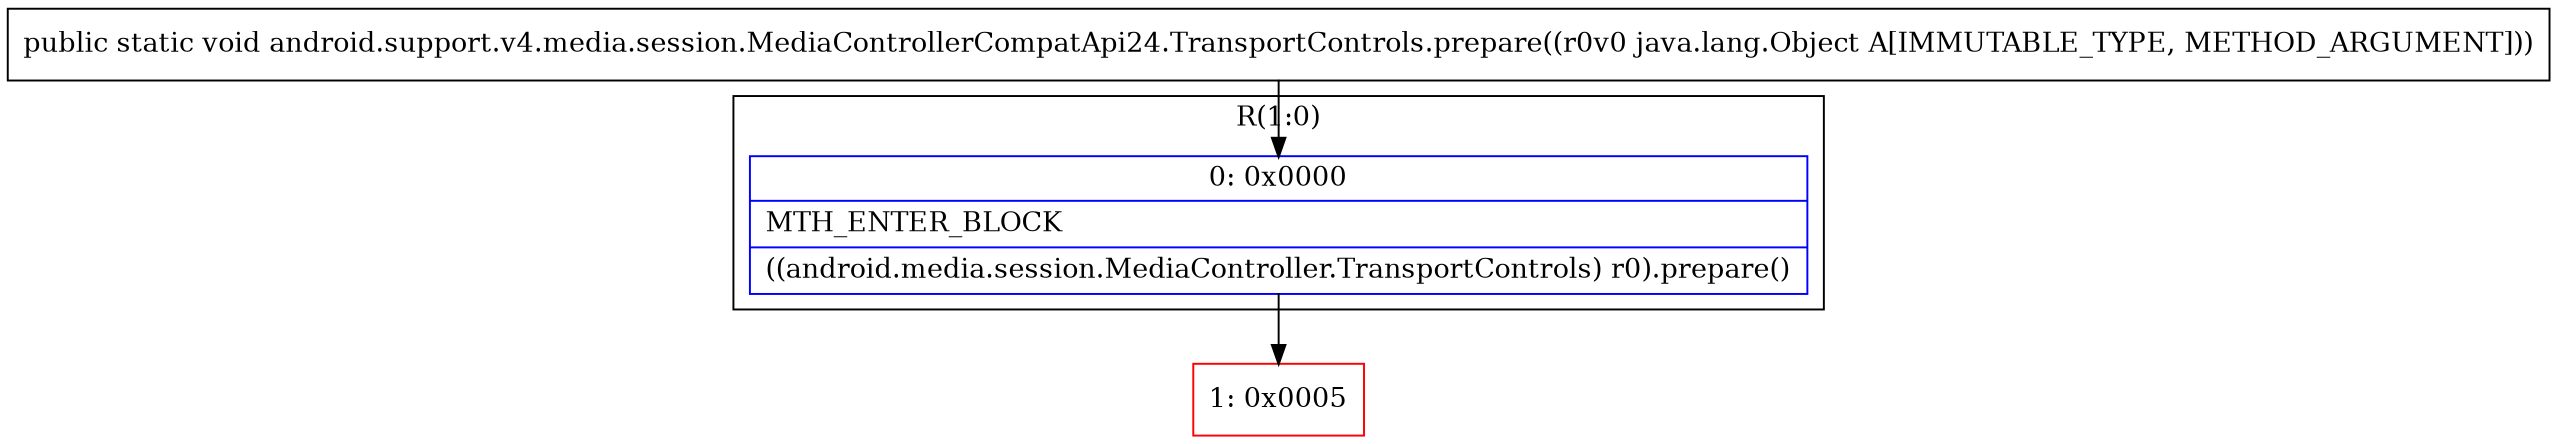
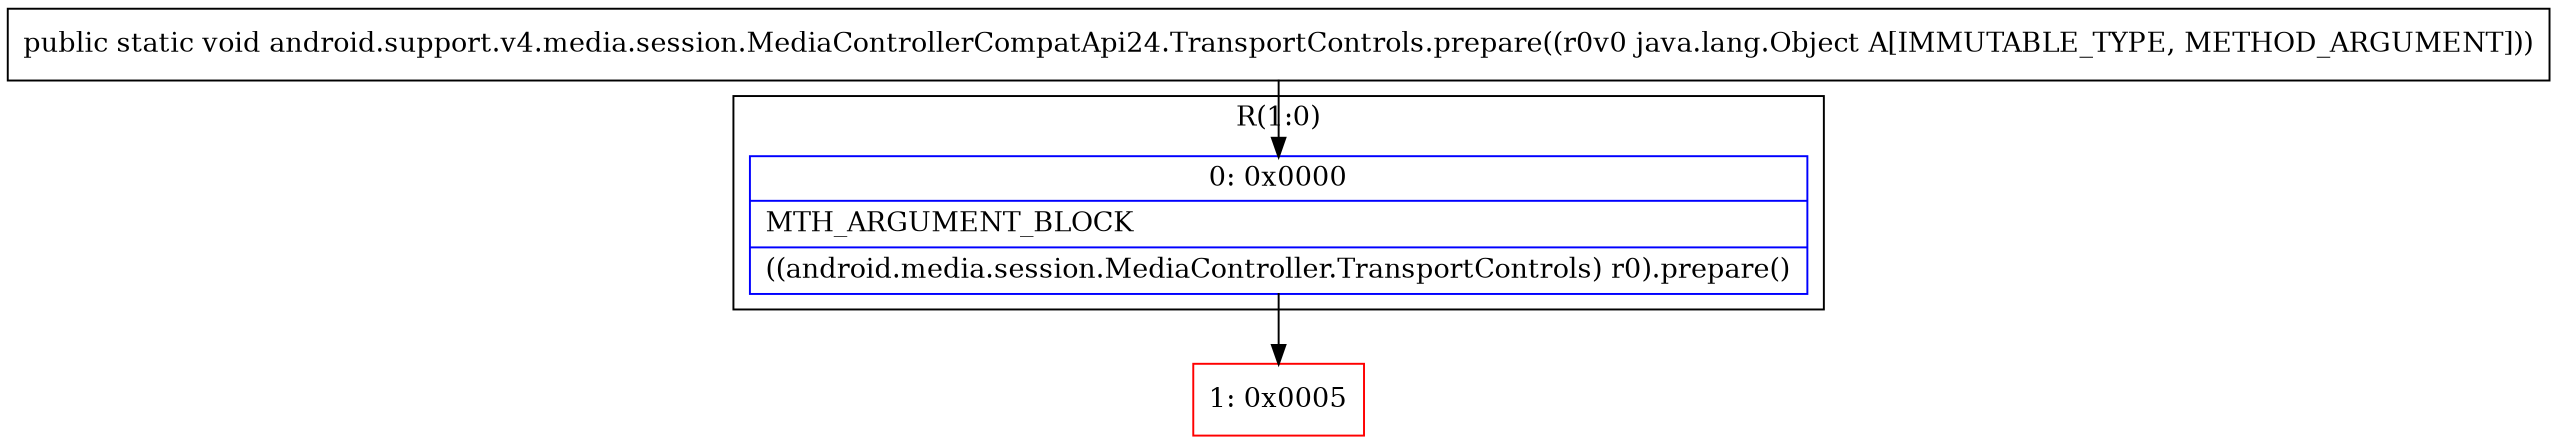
(915, 223) -> (950, 223)
